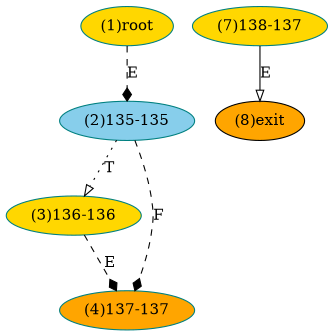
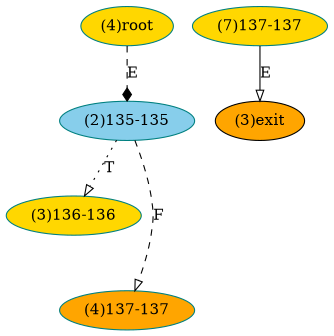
(127, 26) -> (127, 26)
(260, 26) -> (260, 26)
(260, 121) -> (260, 121)
(153, 210) -> (153, 210)
(97, 257) -> none
